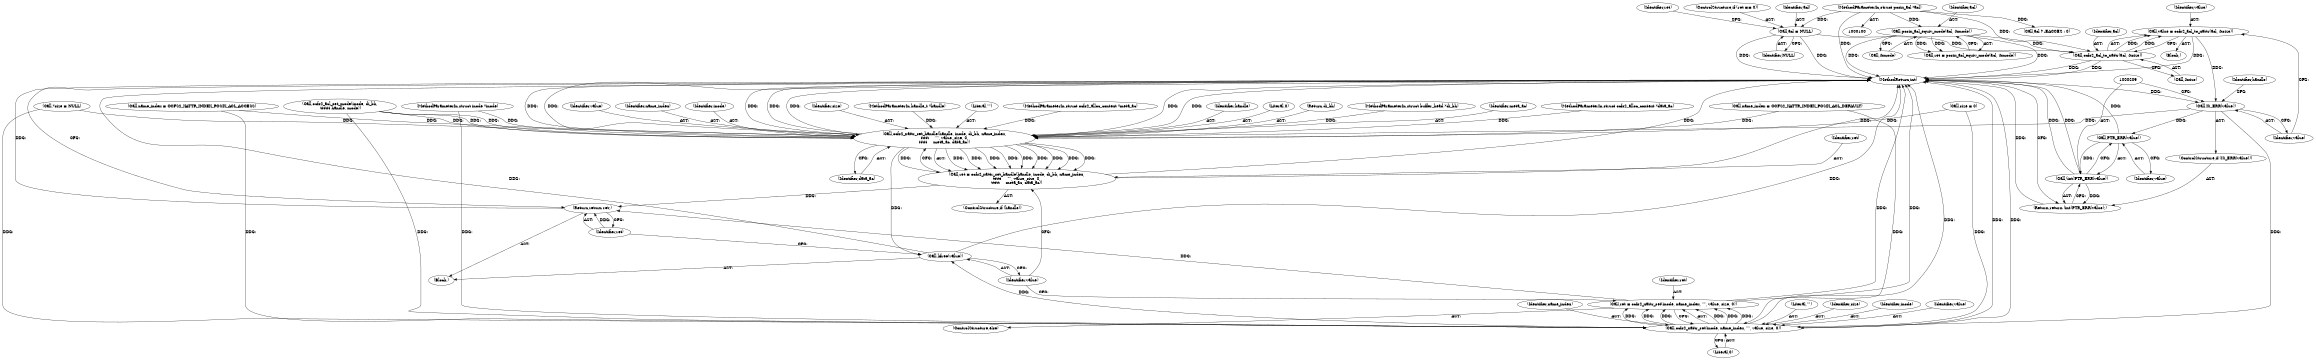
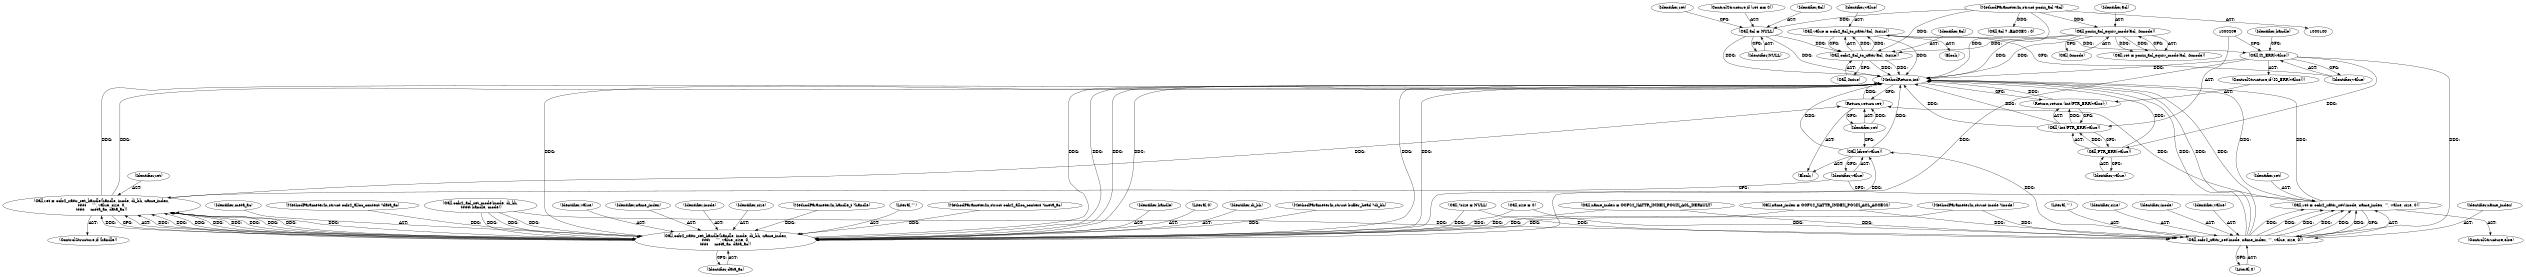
(2061, 85) -> (2088, 70)
(1321, 106) -> (1246, 205)
